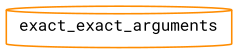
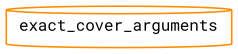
(119, 27) -> (119, 27)
